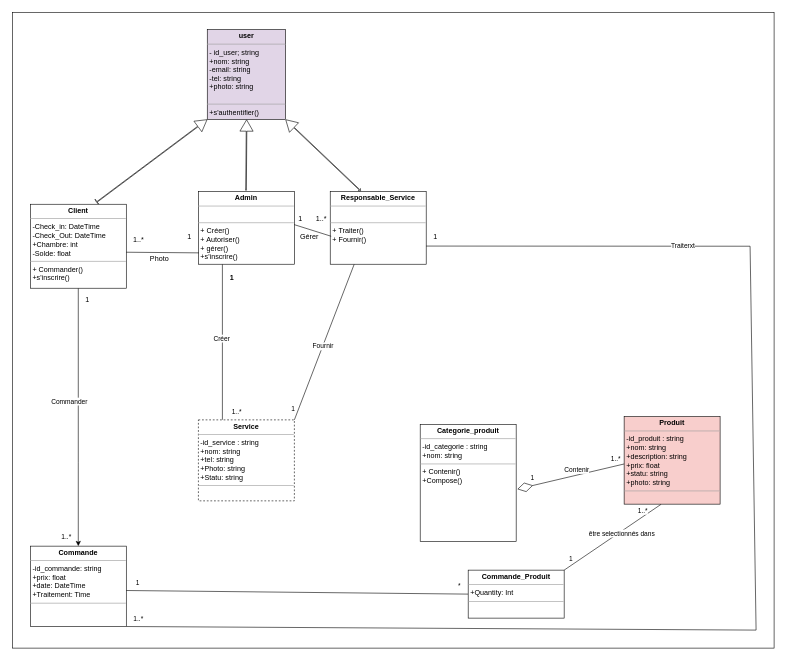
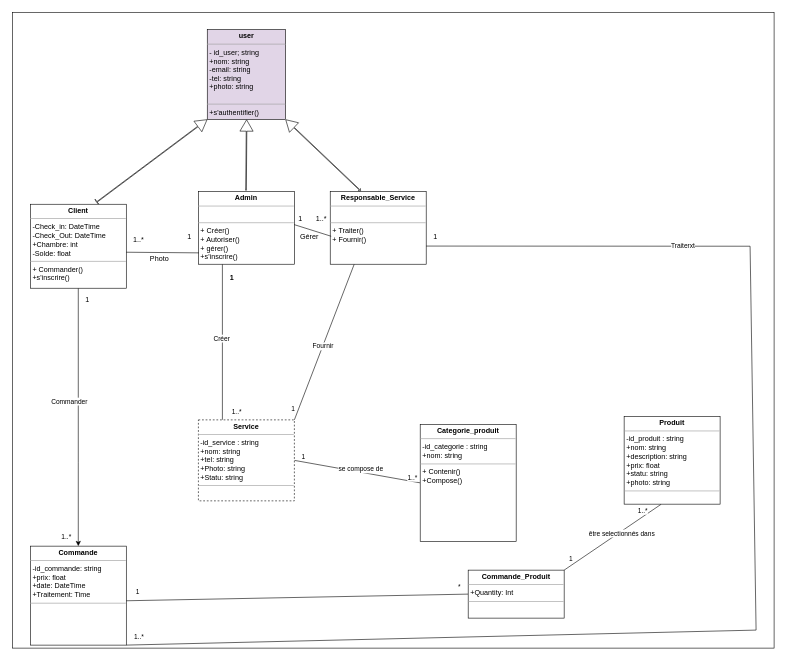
(672, 461) -> (672, 461)
none -> (328, 467)
(579, 475) -> none
(78, 587) -> (78, 596)
